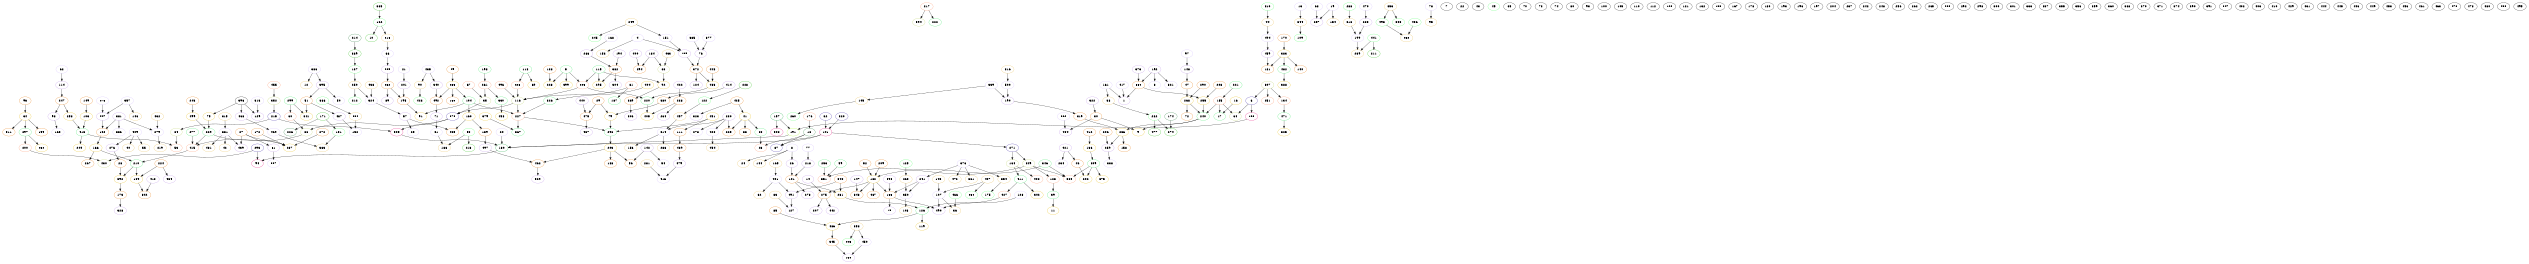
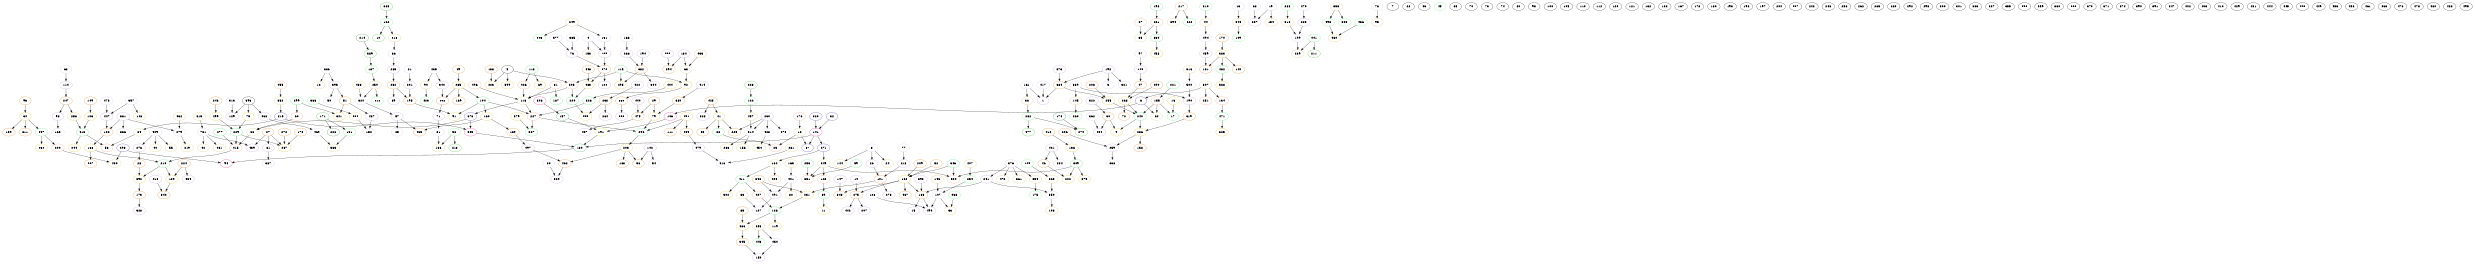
(566, 69) -> (508, 69)
(470, 108) -> none
(777, 123) -> (550, 108)
(225, 132) -> (203, 132)
(809, 132) -> (800, 132)
(502, 139) -> (552, 170)
(680, 139) -> (687, 123)
(964, 187) -> (958, 185)
